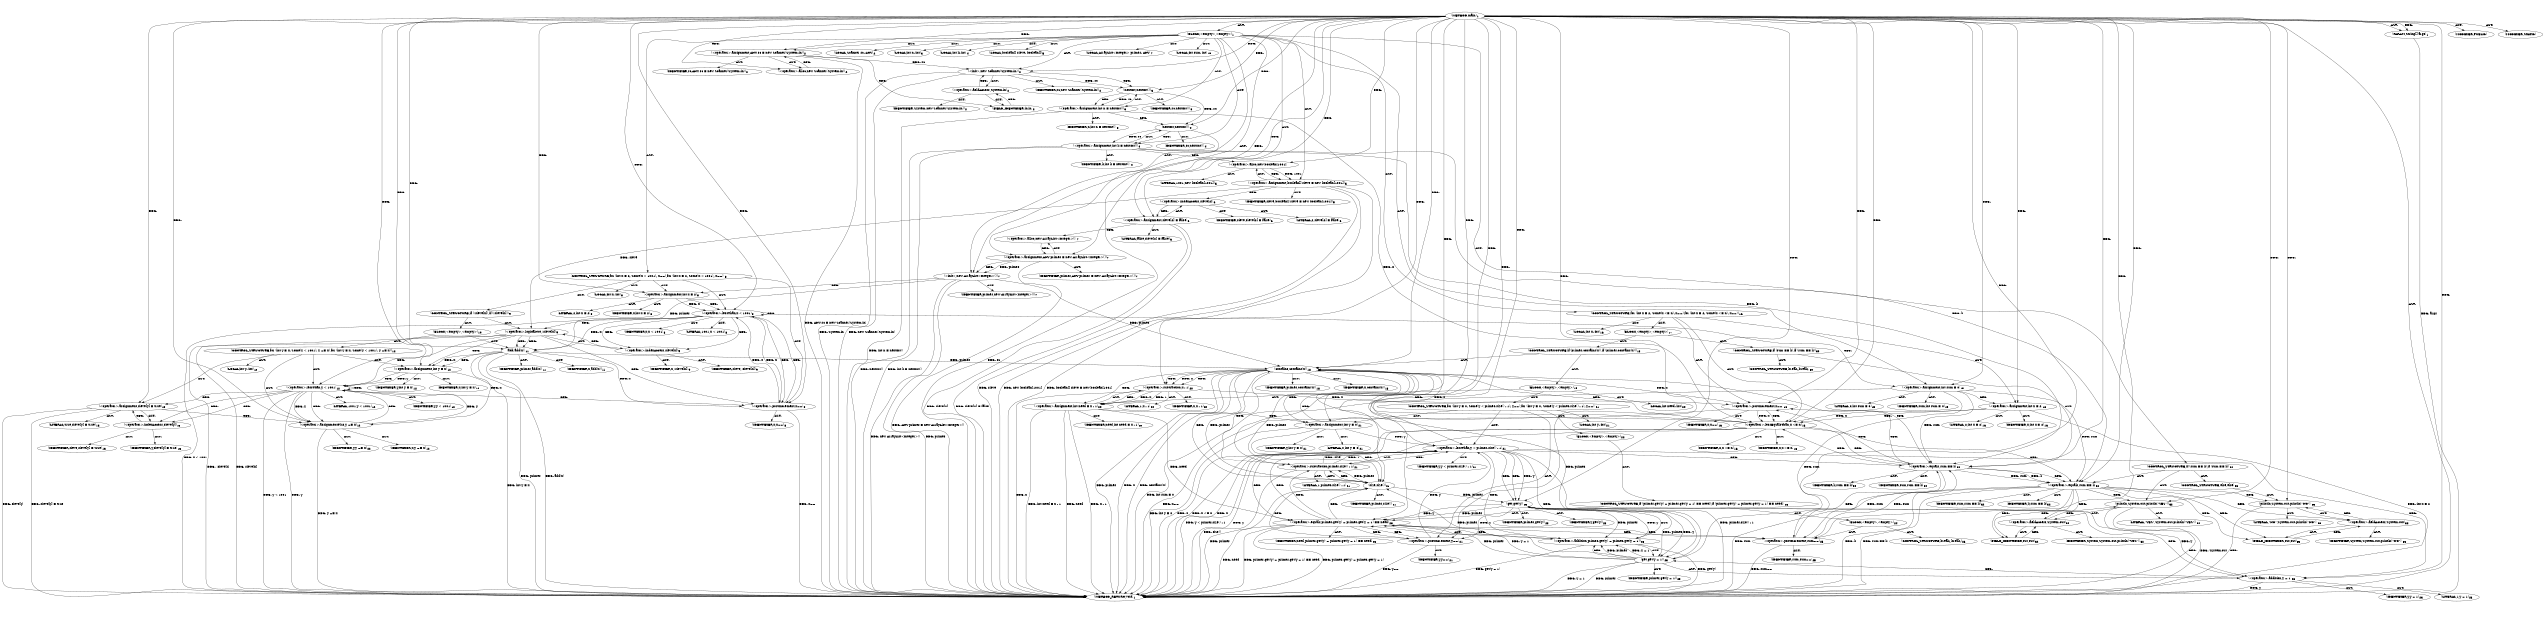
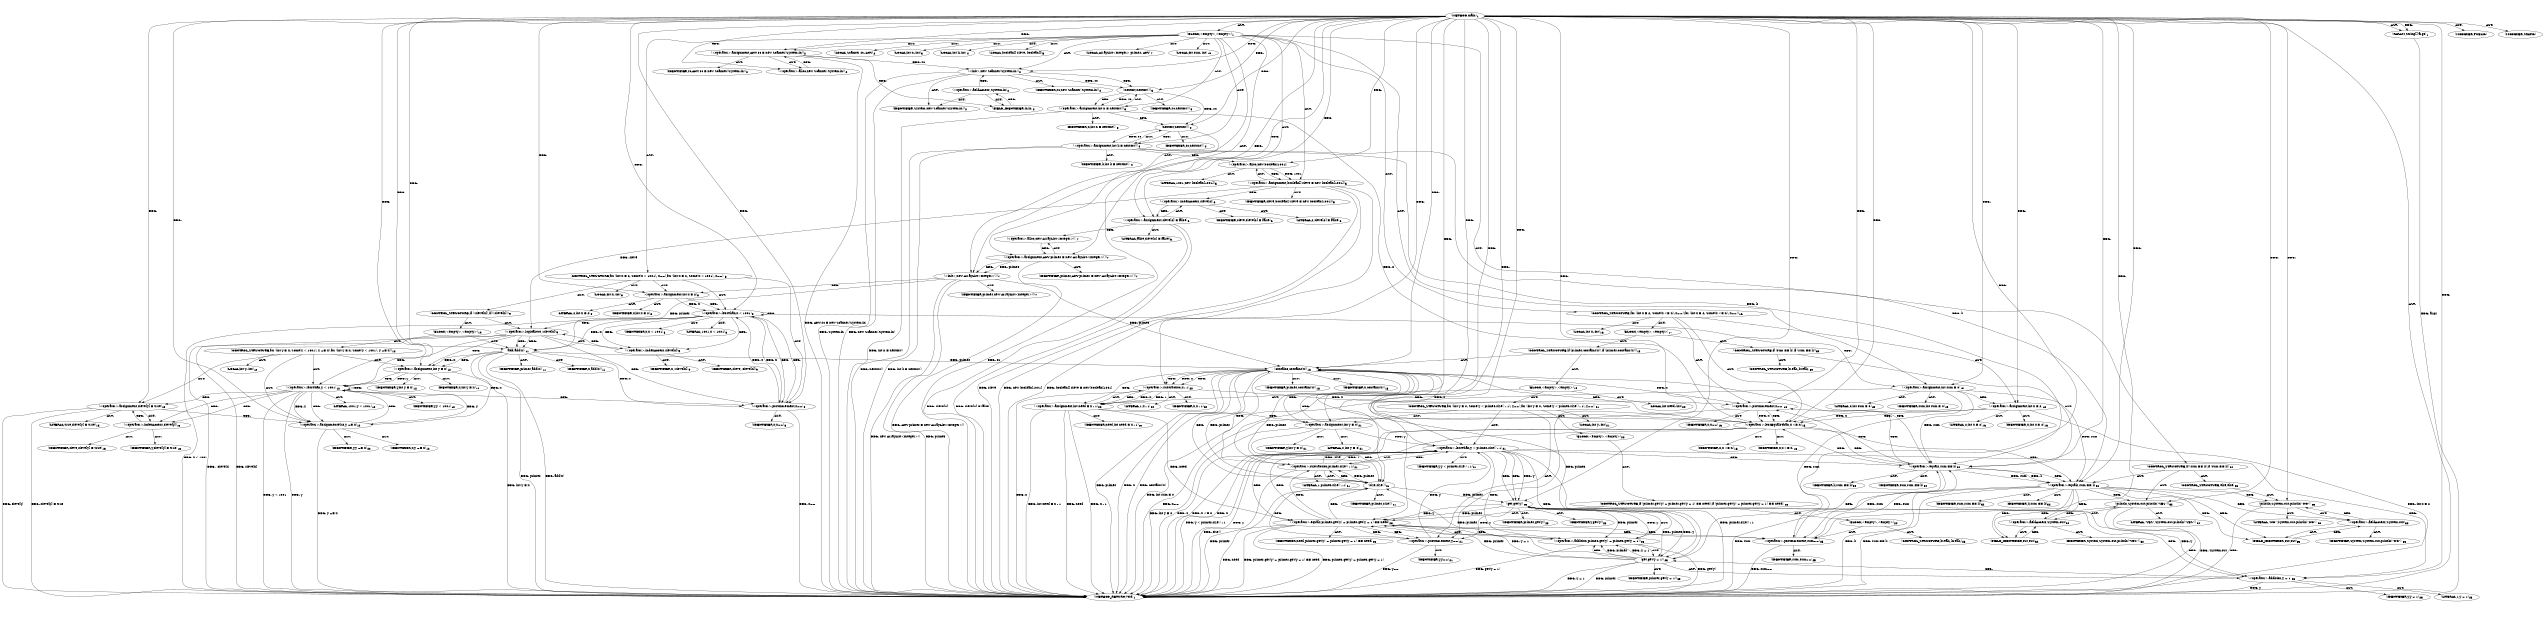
(991, 81) -> (942, 81)
(1332, 476) -> (1332, 476)
